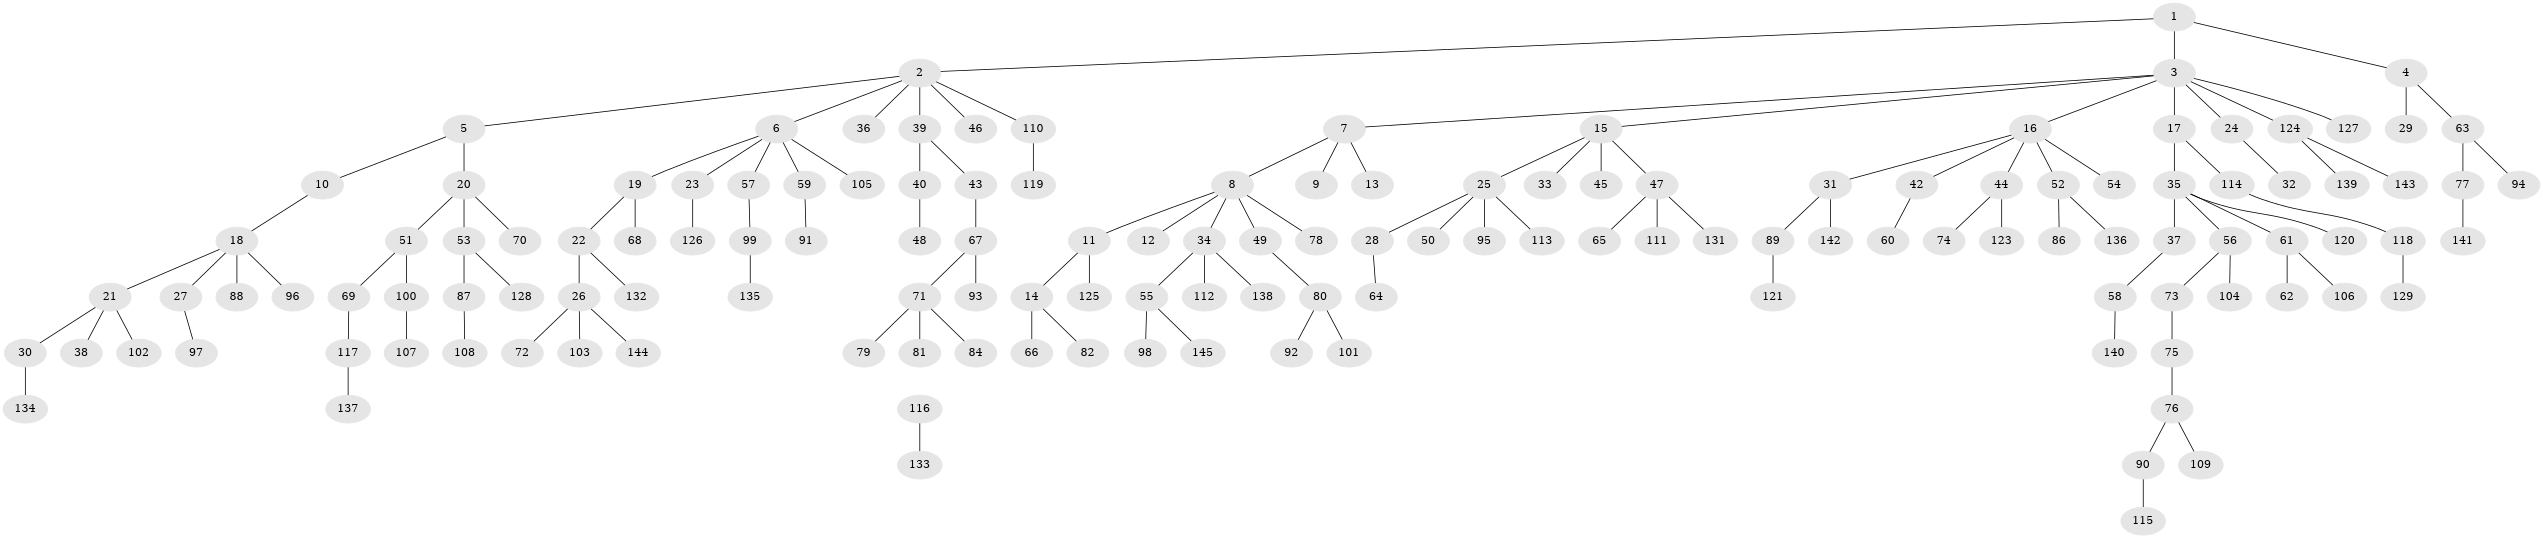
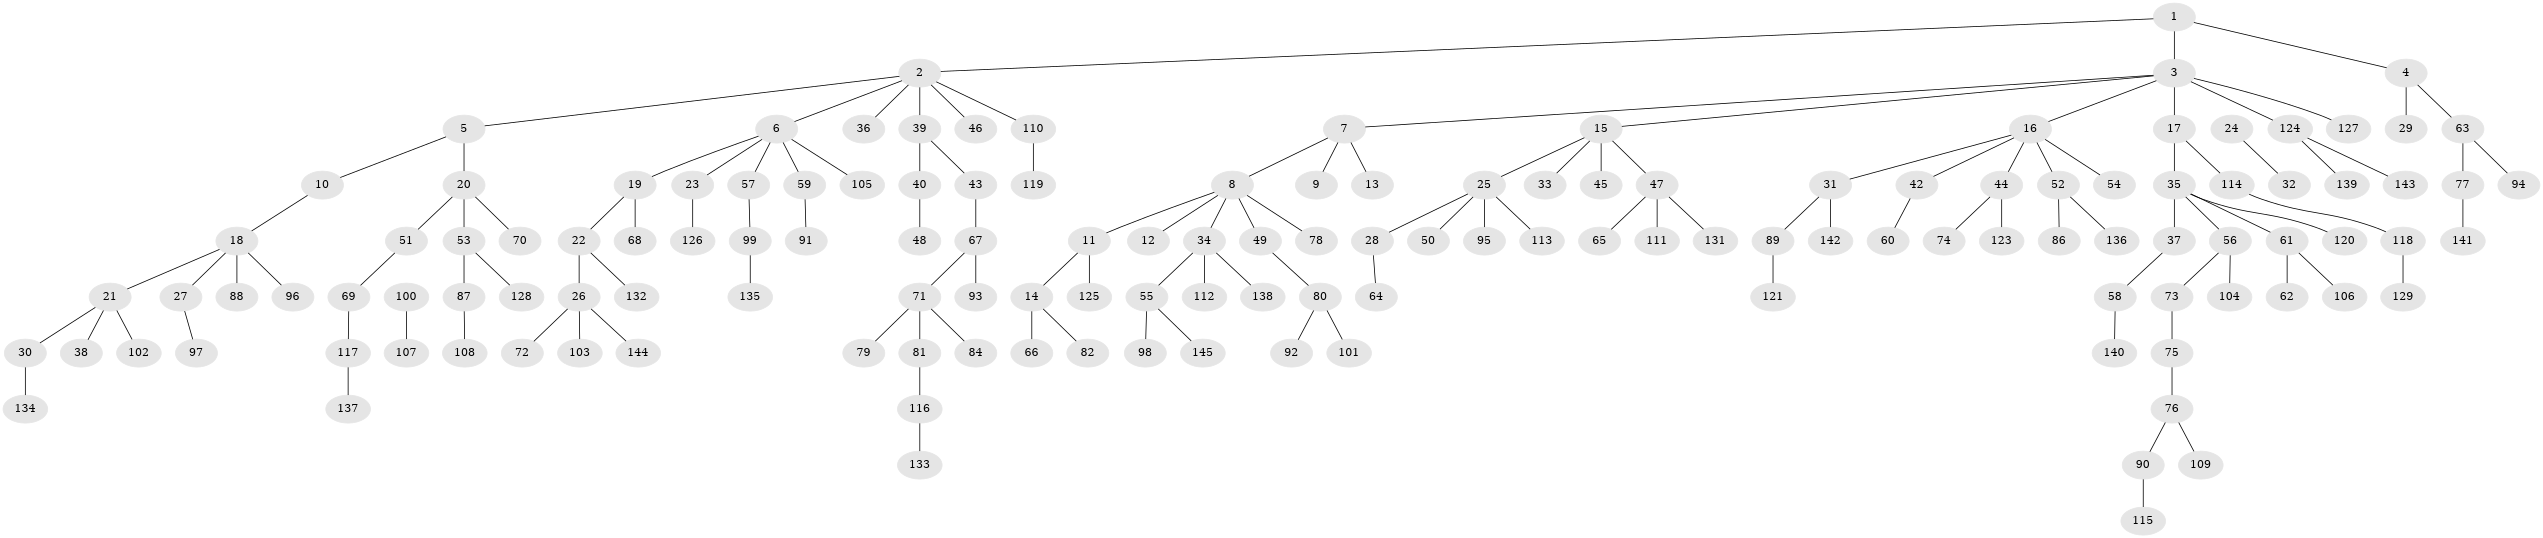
(2203, 101) -> none
(406, 269) -> none
none -> (920, 381)
